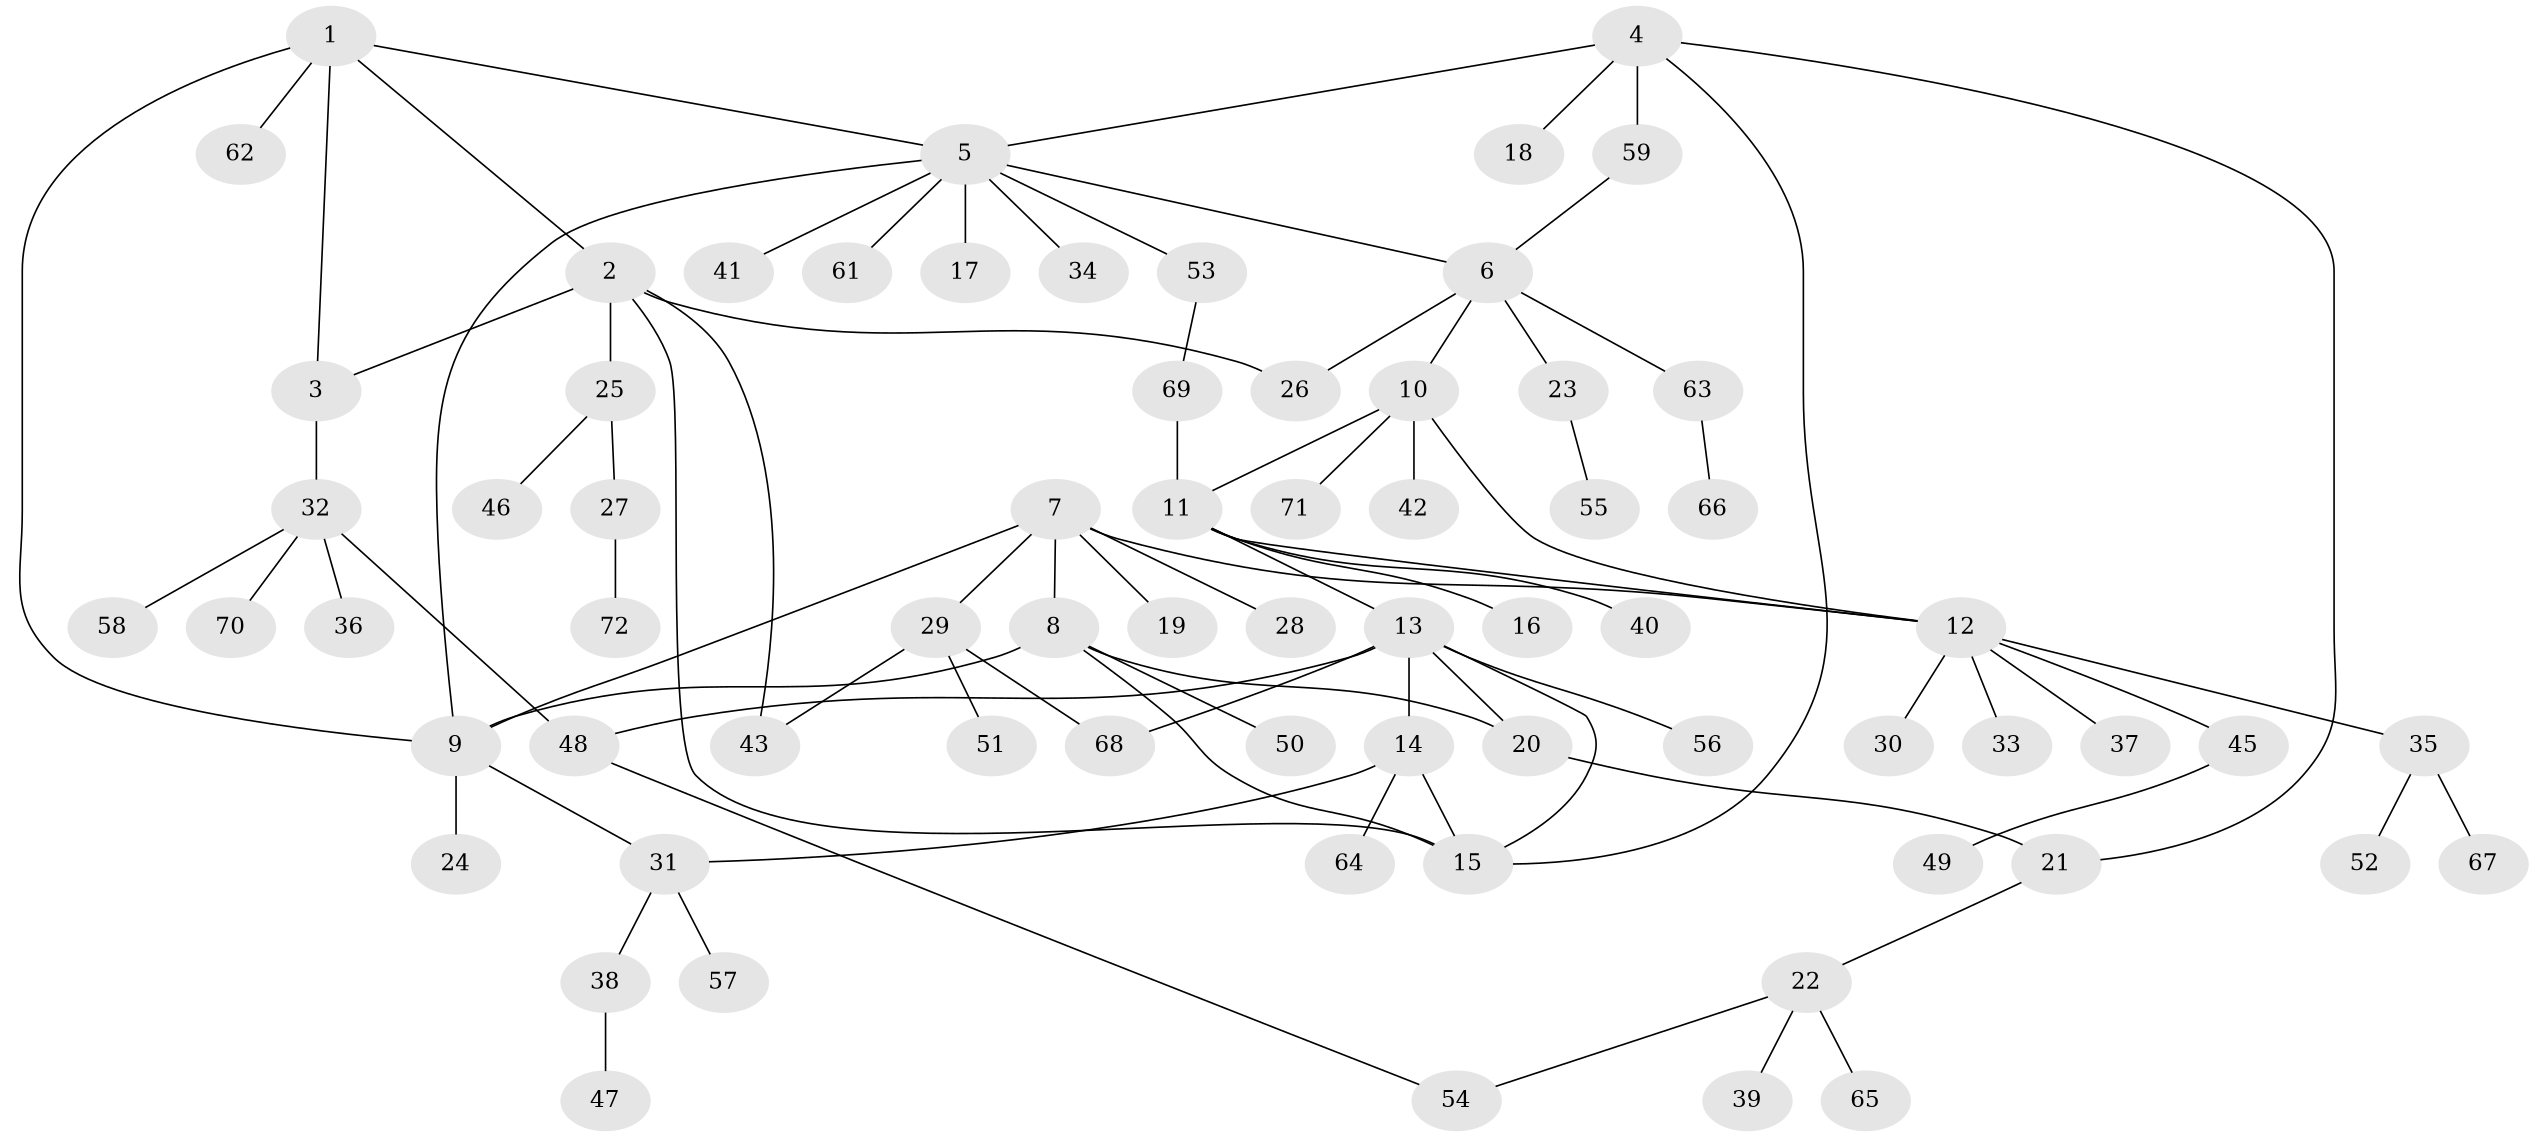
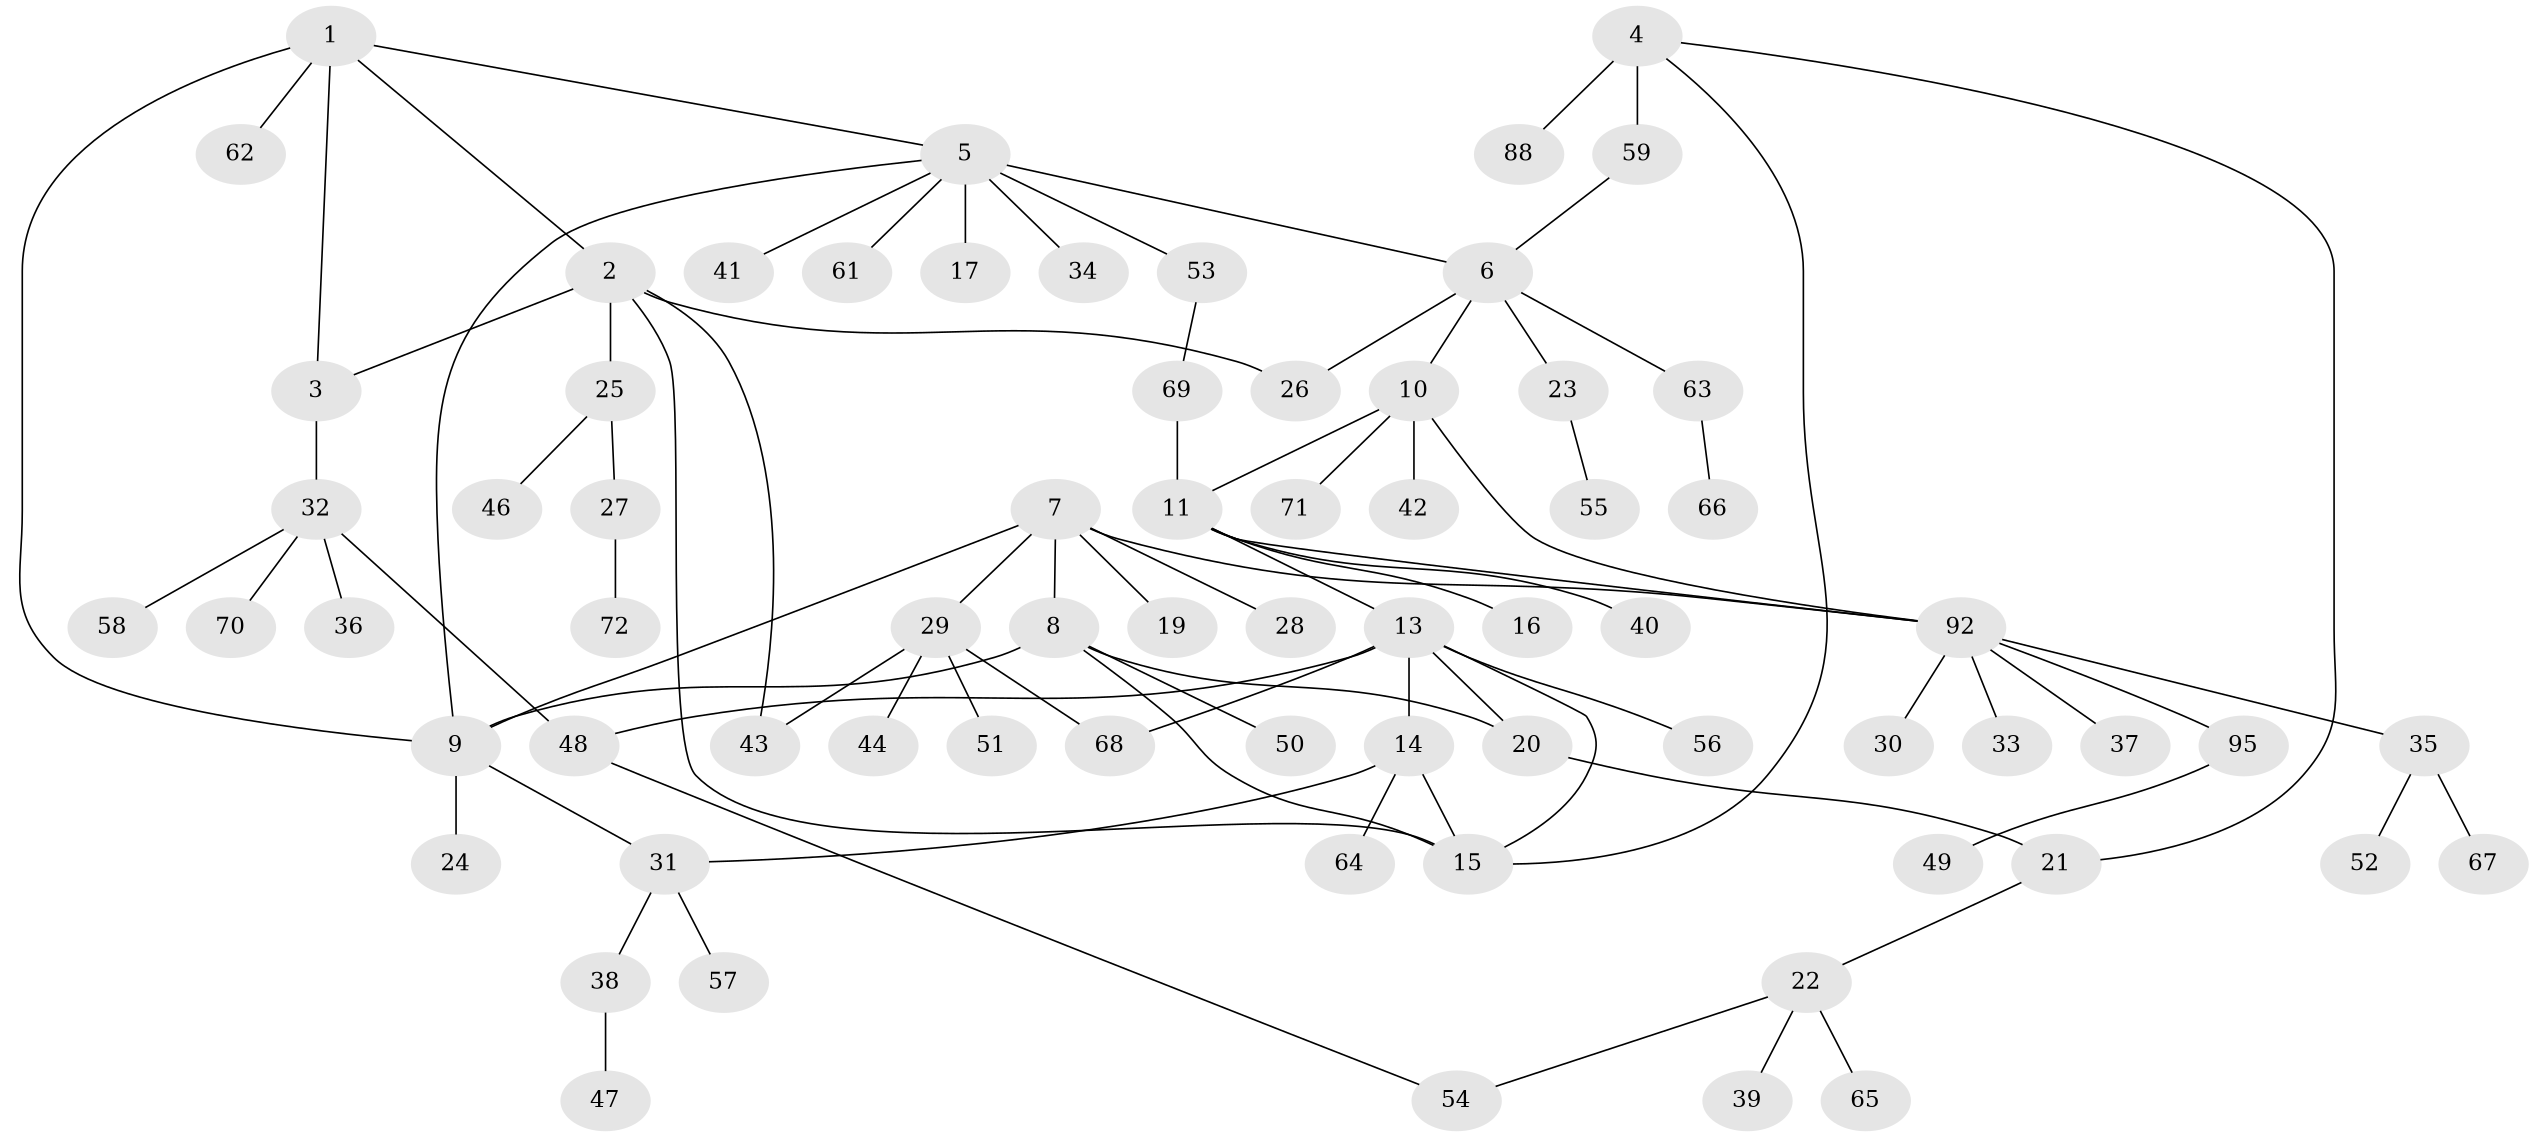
(1301, 95) -> none
(1519, 154) -> (1519, 154)
(1961, 628) -> (1961, 628)
none -> (873, 746)
(2244, 746) -> (2244, 746)
